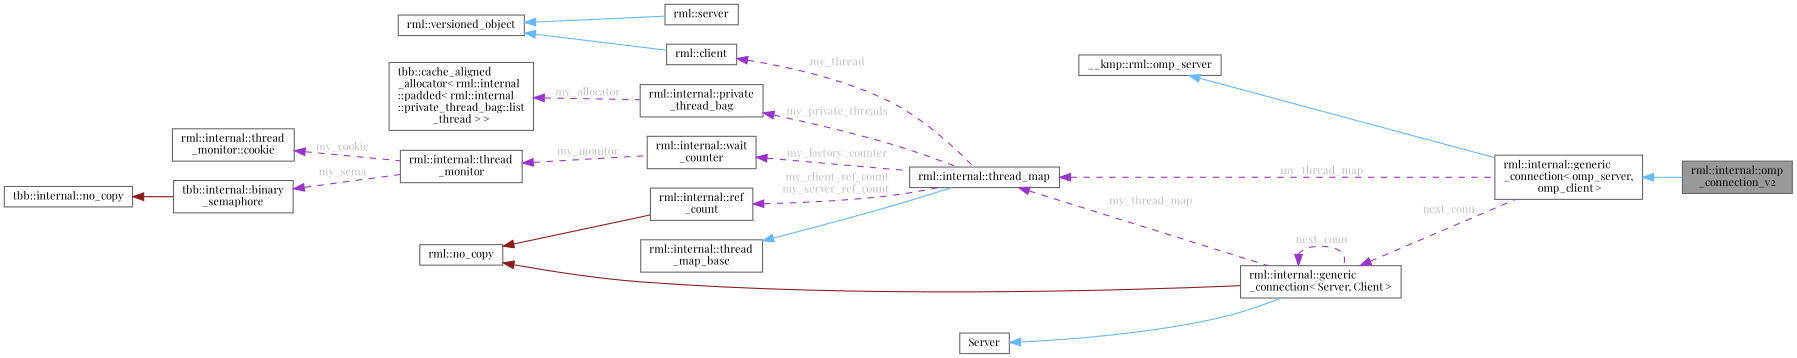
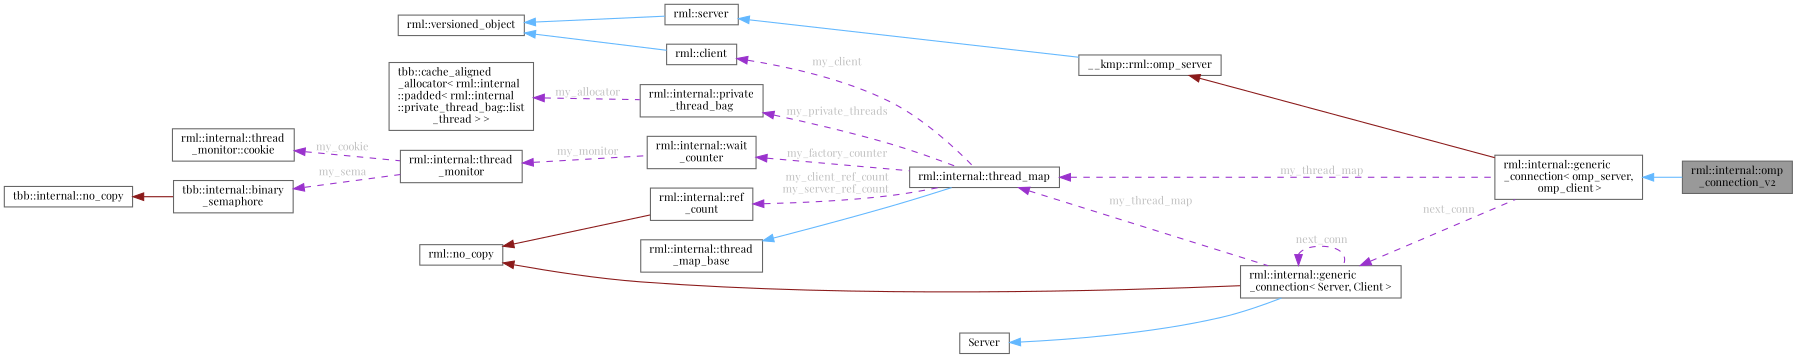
none -> (914, 39)
(836, 63) -> (836, 63)
(1347, 118) -> (1347, 118)
